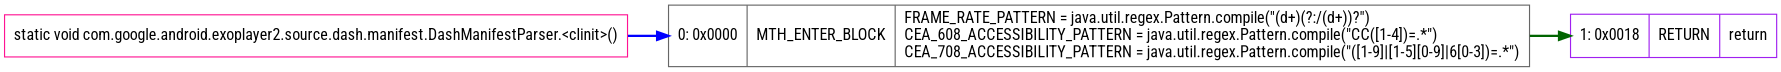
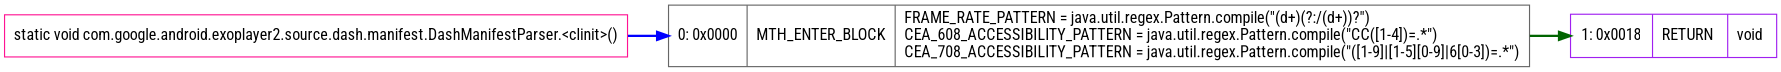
(1748, 35) -> (1750, 35)
